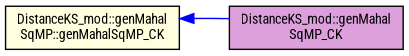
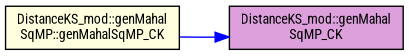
(212, 18) -> (197, 37)
